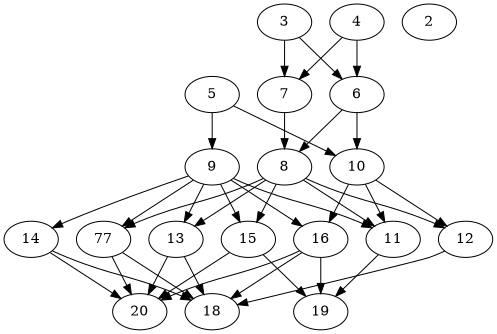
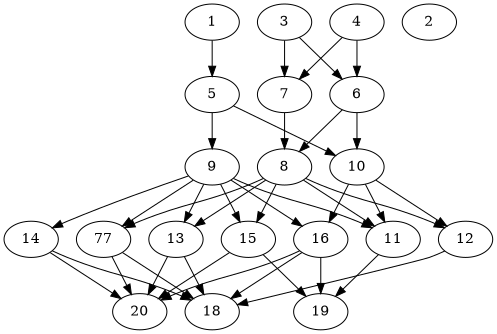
none -> (212, 22)
